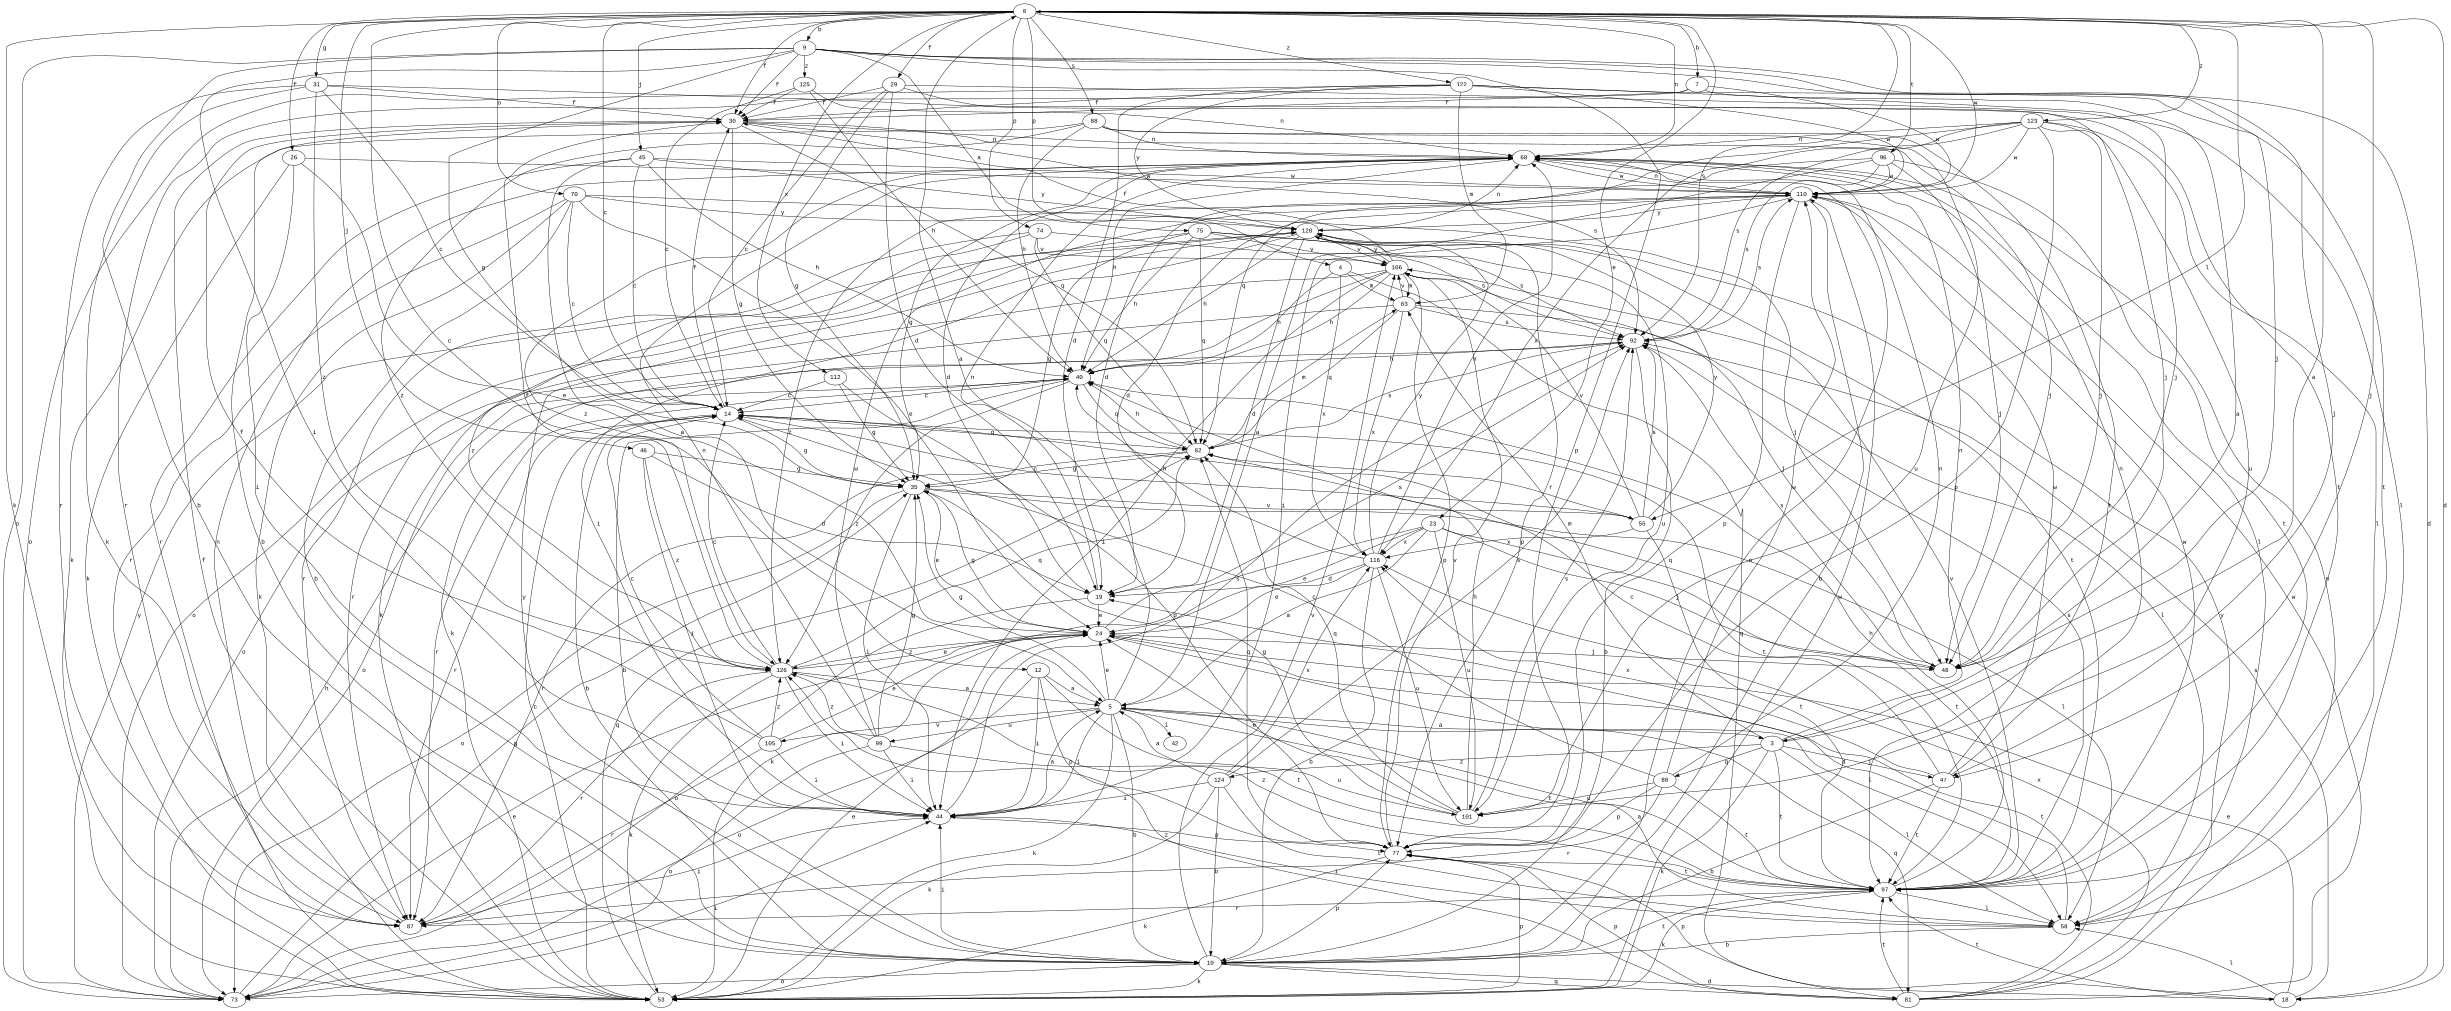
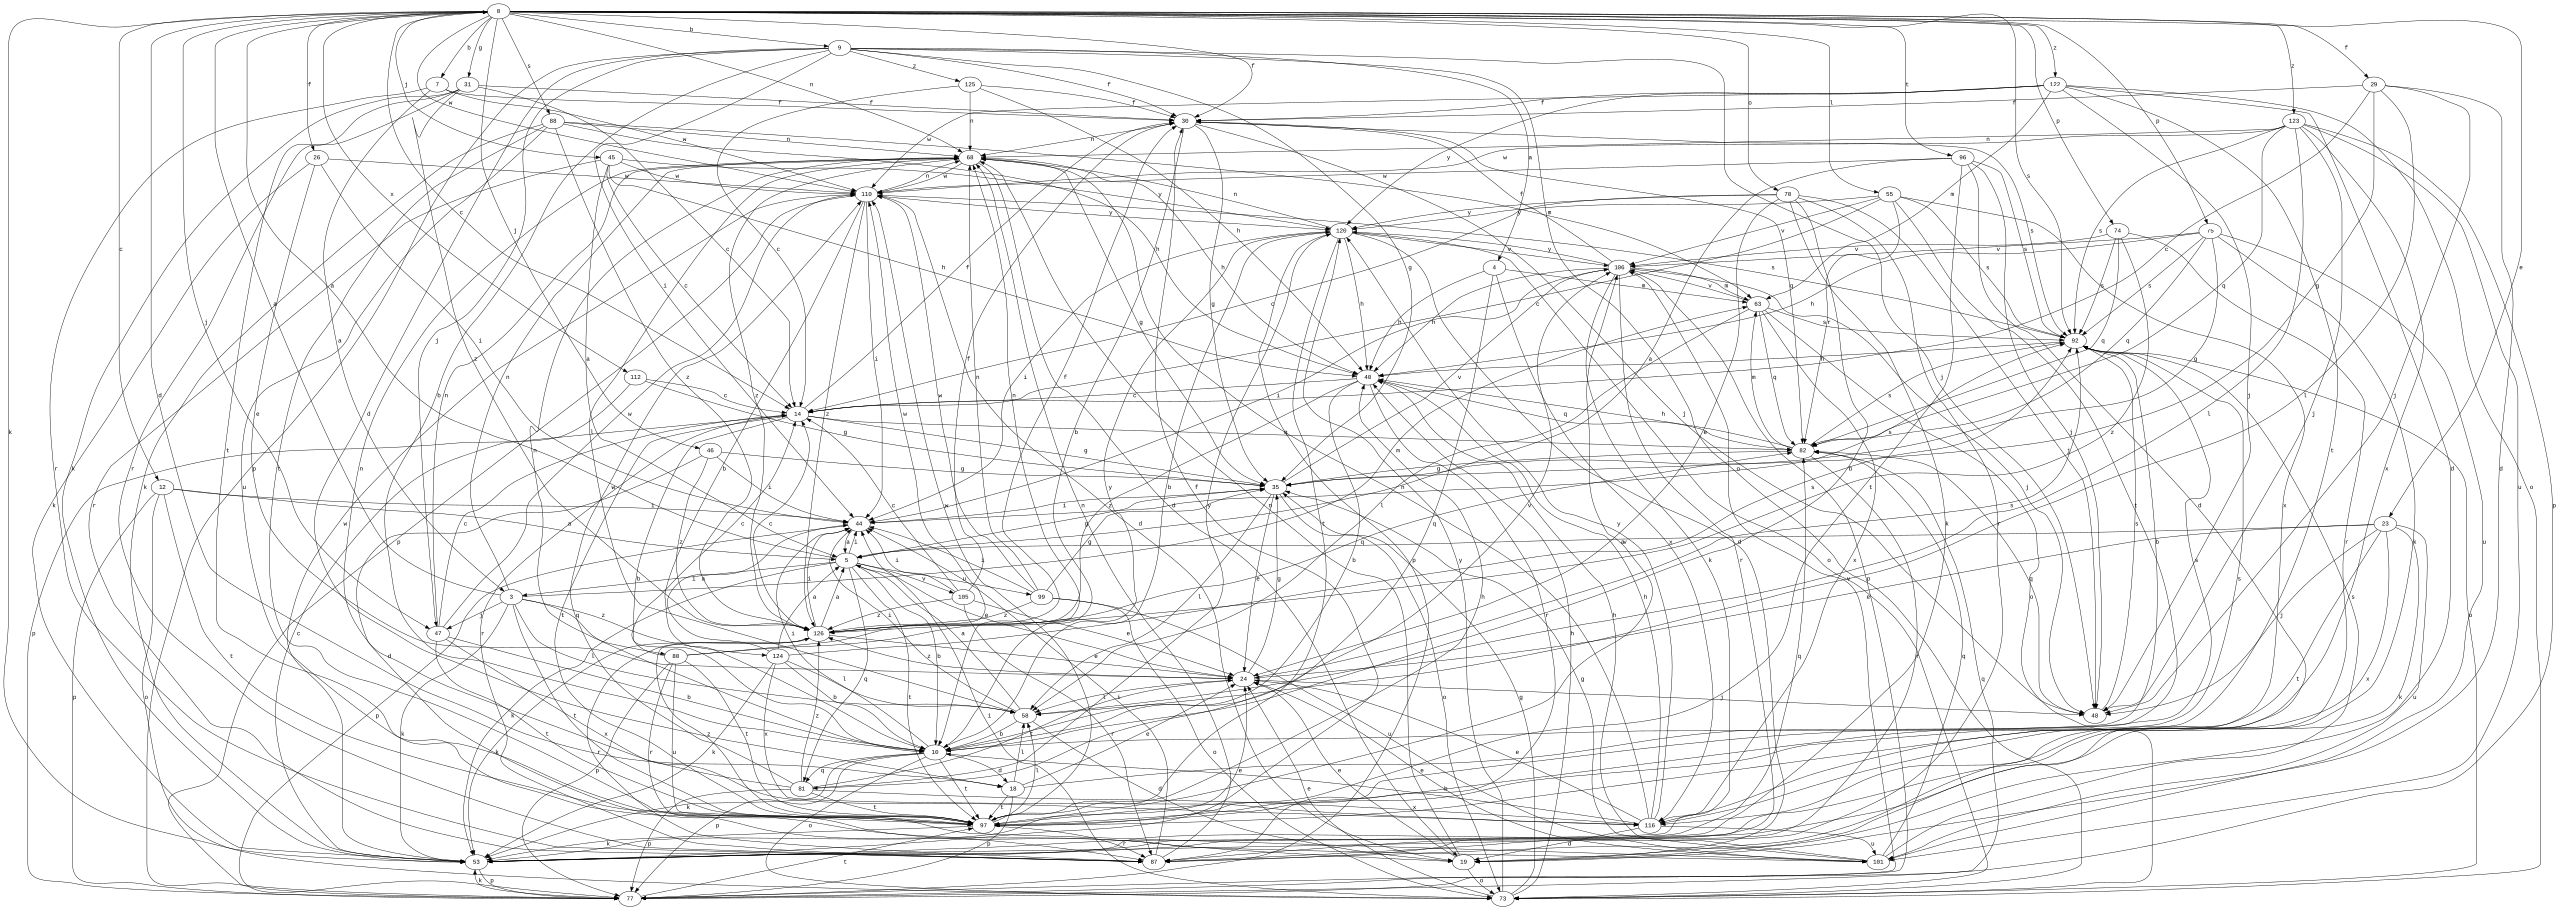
none -> (1166, 165)
none -> (1165, 492)
(1277, 509) -> (1448, 379)
(1175, 744) -> none
